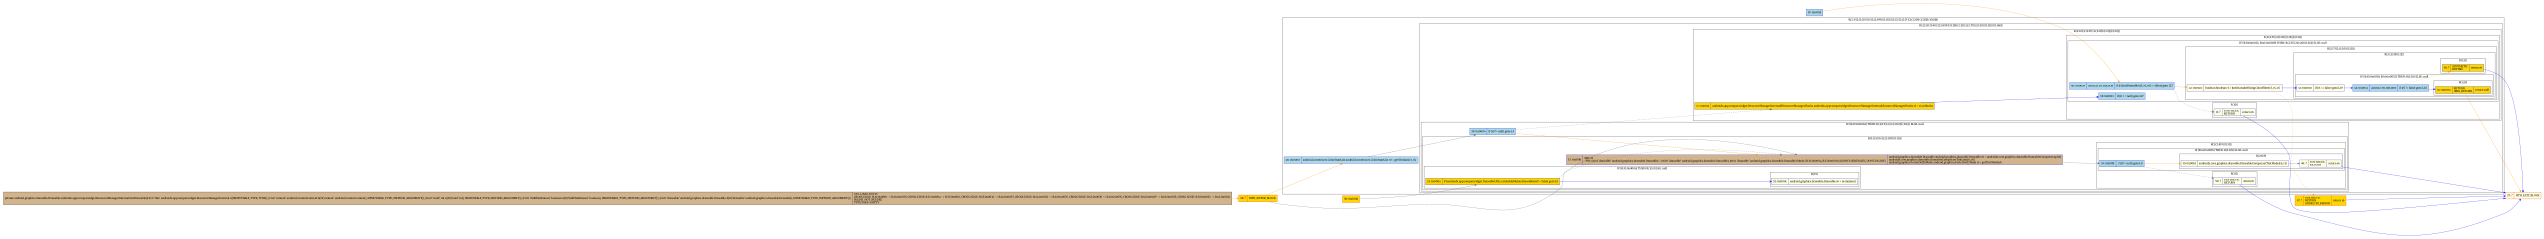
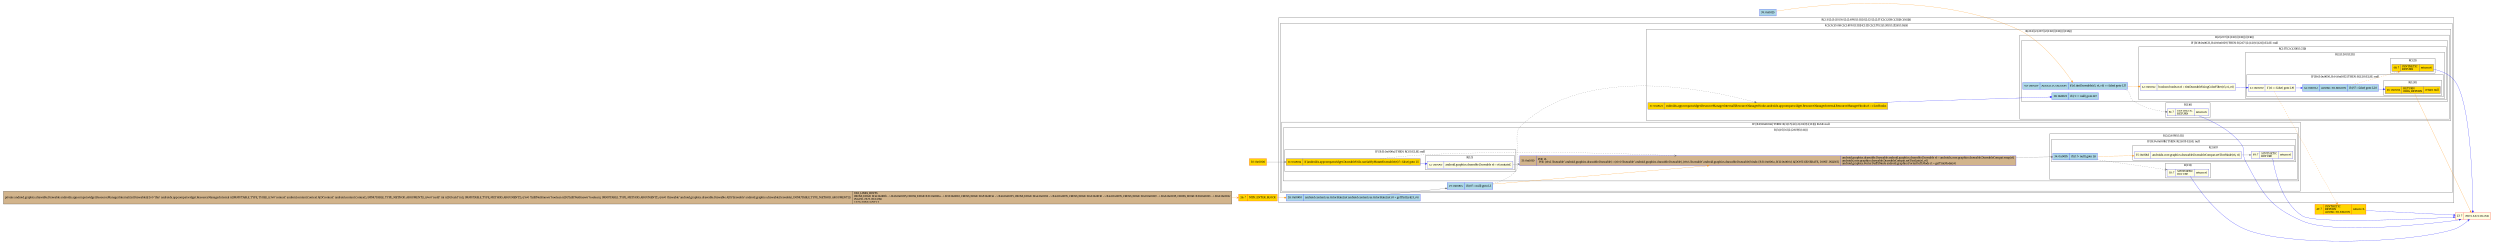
(2292, 138) -> (2305, 147)
(1543, 200) -> (1515, 164)
